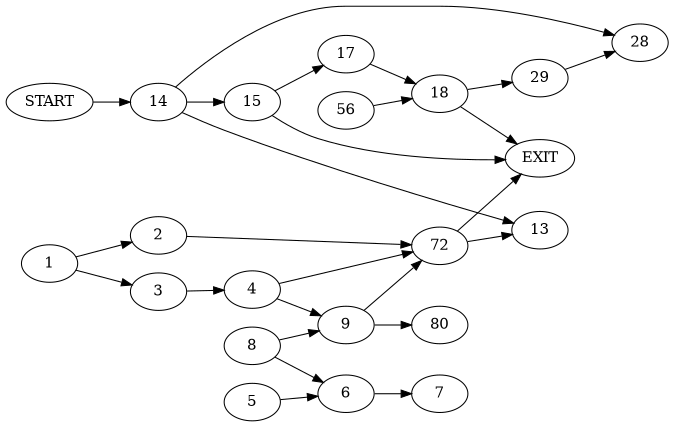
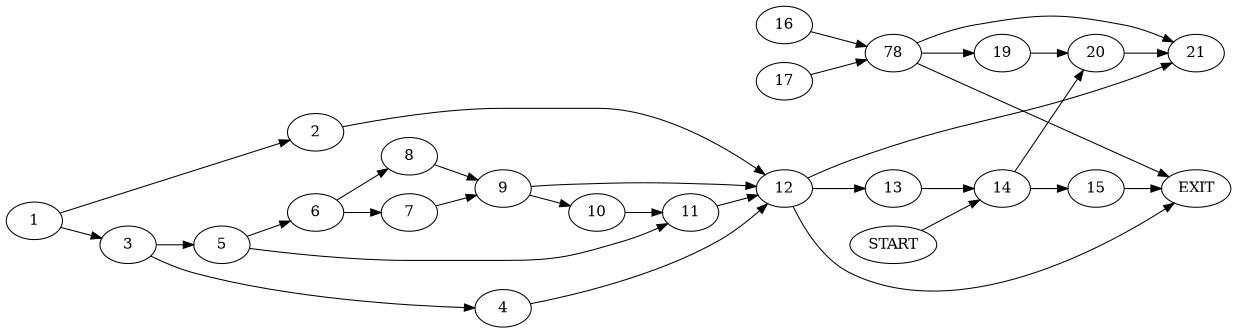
(640, 43) -> (1096, 53)
none -> (1196, 53)
(540, 78) -> (1002, 53)
(295, 81) -> none
(440, 94) -> (893, 53)
(346, 110) -> (784, 25)
(341, 171) -> (943, 189)
none -> (691, 213)
none -> (170, 245)
(440, 246) -> (784, 189)
(294, 305) -> (451, 202)
(440, 325) -> (597, 213)
(295, 367) -> (358, 187)
